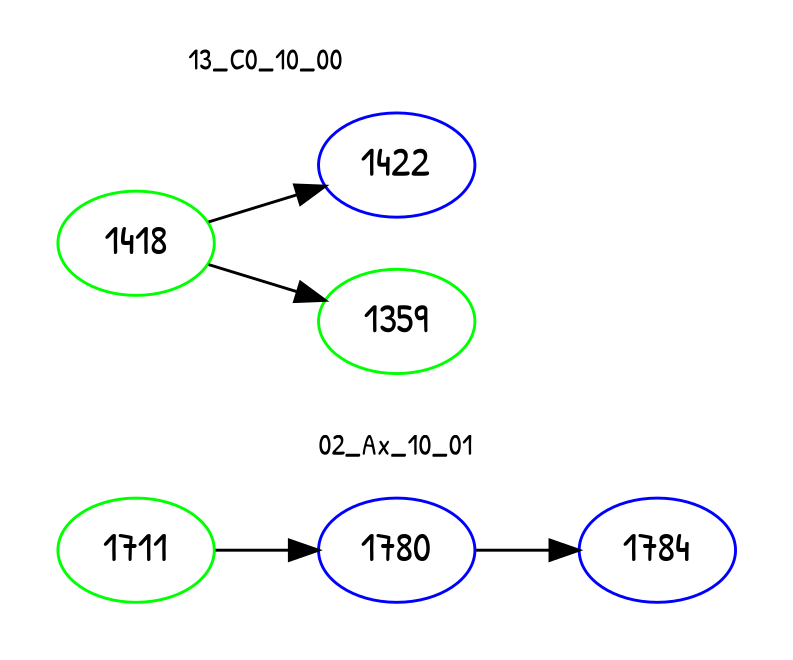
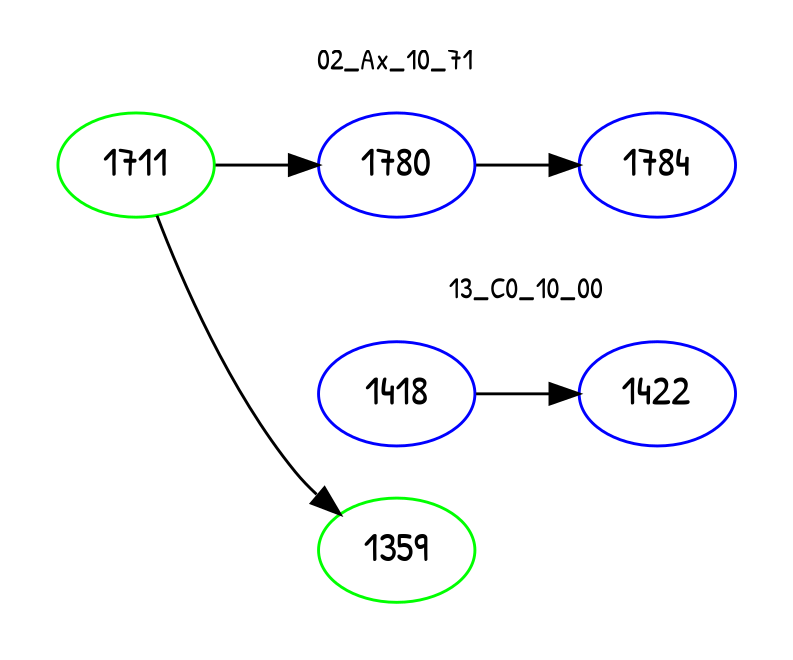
(136, 243) -> (397, 394)
(253, 278) -> (224, 363)
(397, 447) -> (397, 62)
